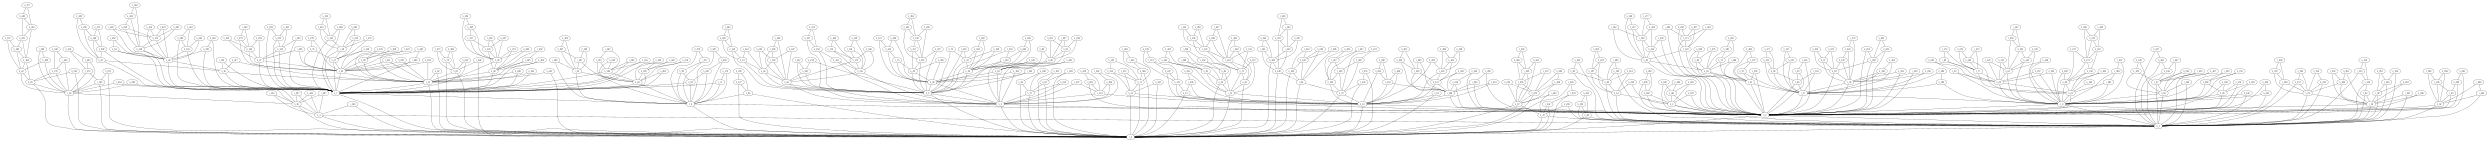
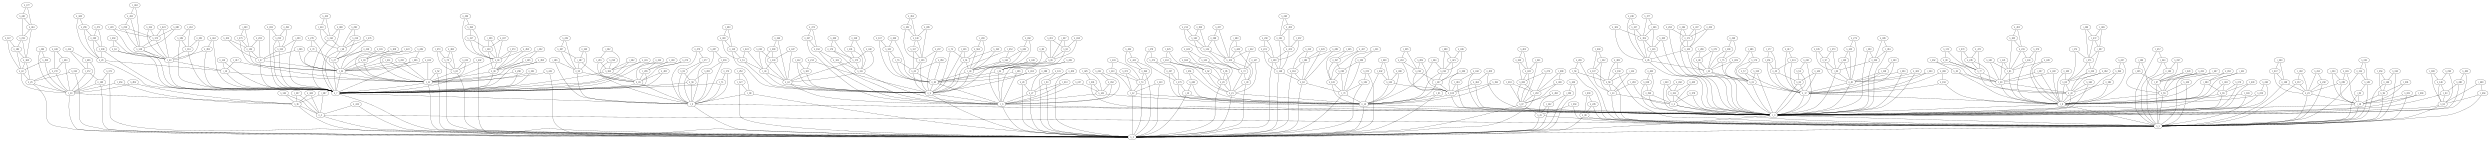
none -> (1939, 113)
